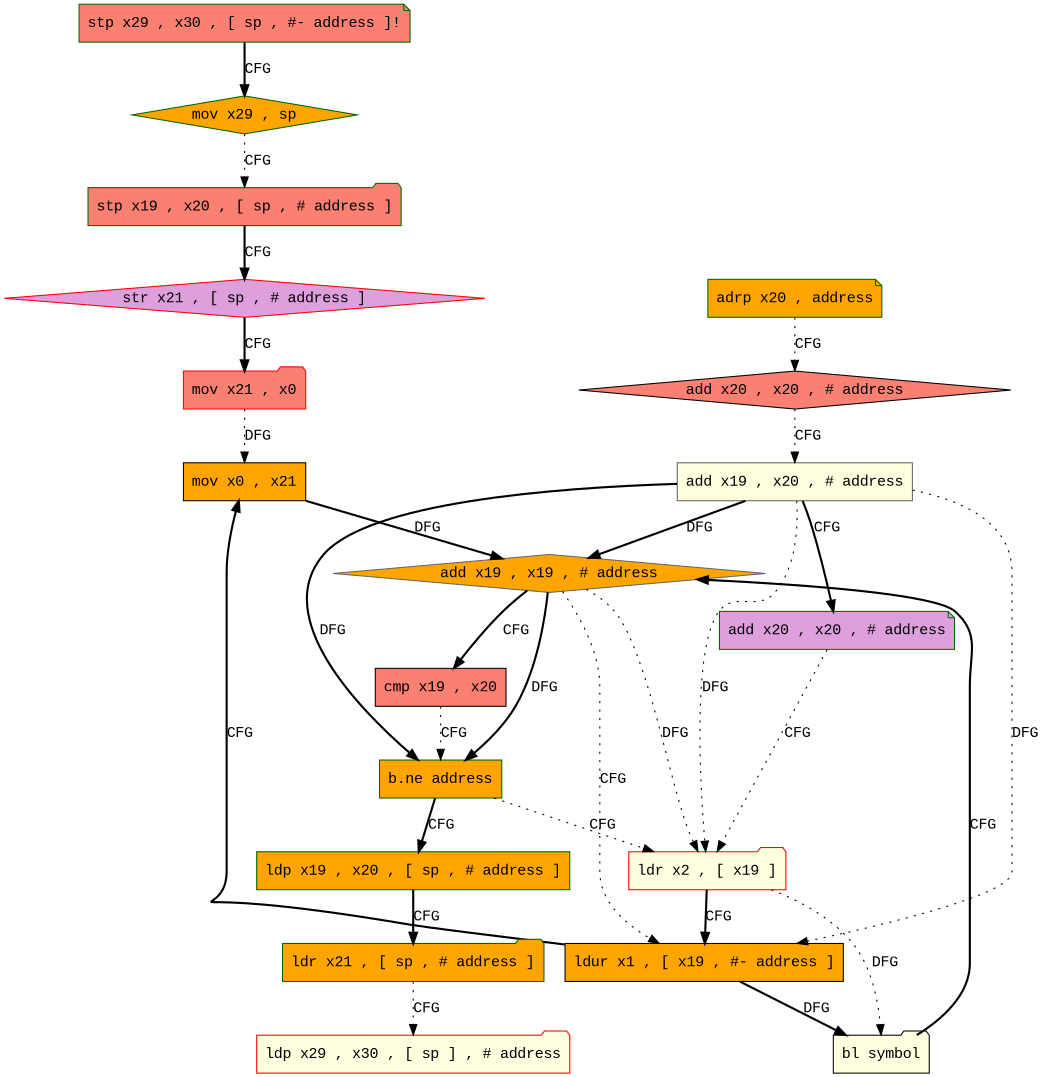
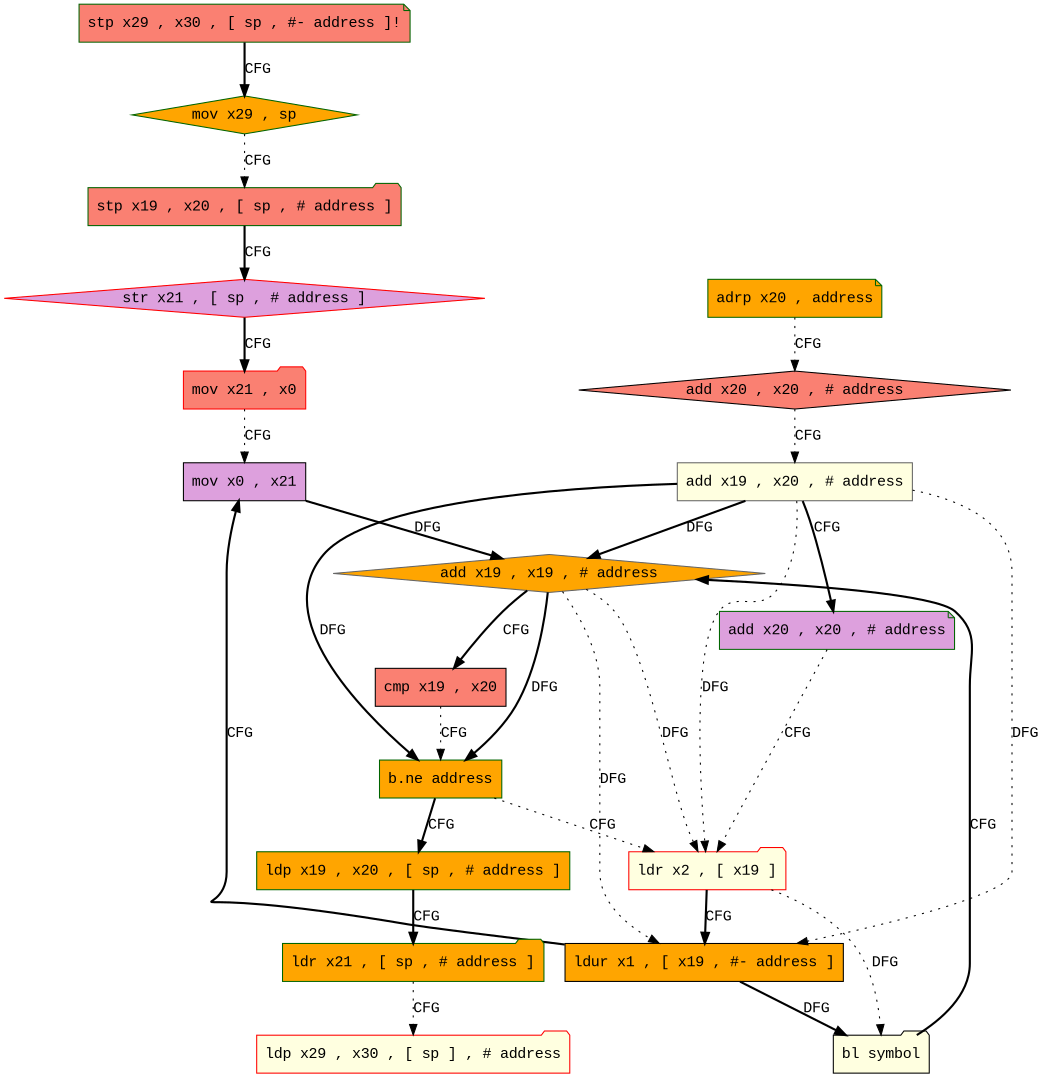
(258, 436) -> (258, 436)
(245, 482) -> (245, 482)
(613, 779) -> (613, 779)
